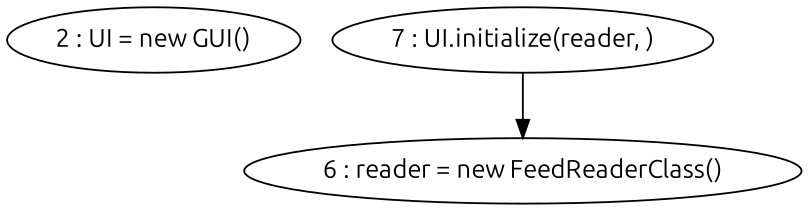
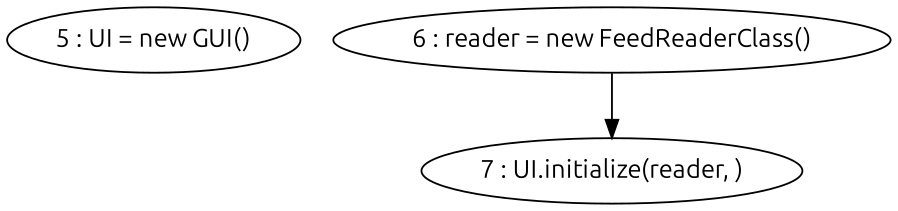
(154, 40) -> (154, 40)
(523, 97) -> (612, 97)
